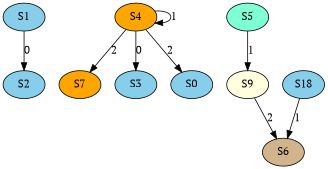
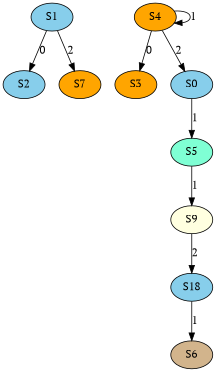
(110, 48) -> (64, 47)
(136, 85) -> (136, 85)
none -> (192, 115)
(264, 115) -> (192, 250)
